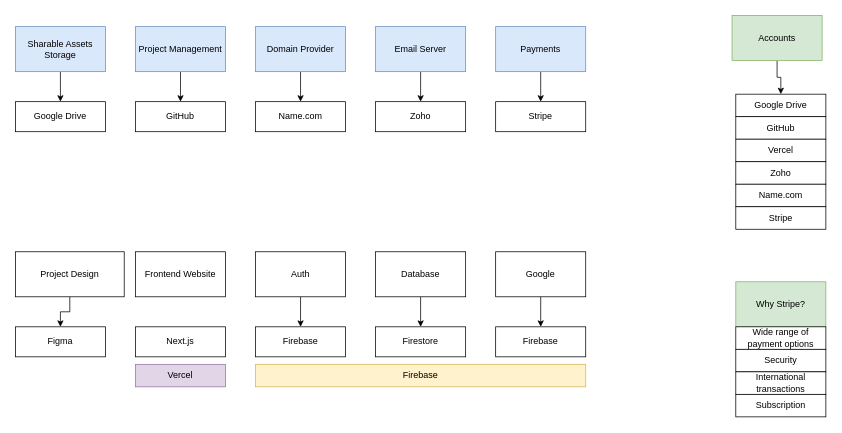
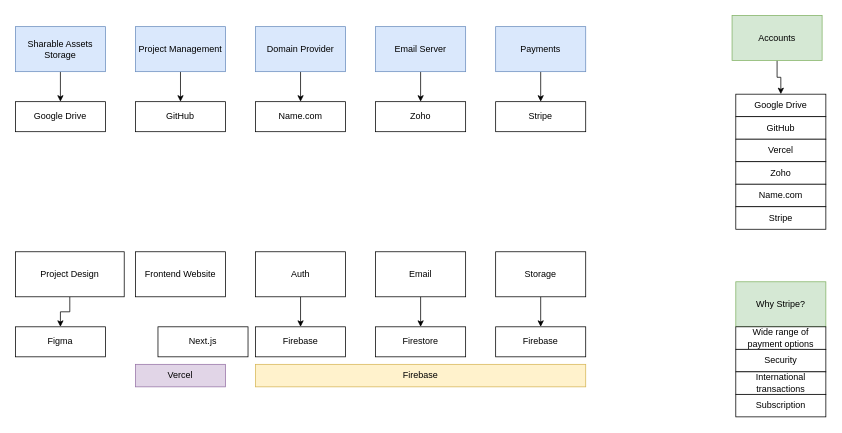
(420, 274) -> (420, 274)
(540, 274) -> (540, 274)
(180, 342) -> (203, 342)
